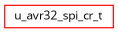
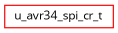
(59, 17) -> (59, 17)
